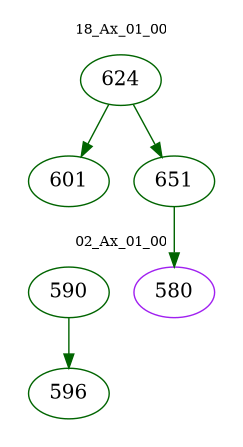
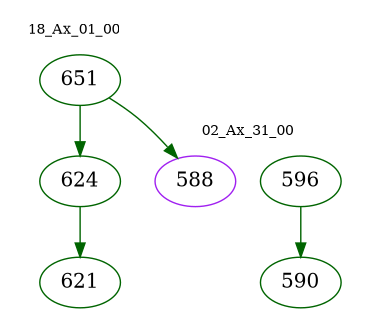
(144, 124) -> (80, 124)
(69, 181) -> (80, 283)
(122, 242) -> (248, 131)
(174, 292) -> (195, 181)
(69, 336) -> (301, 225)
